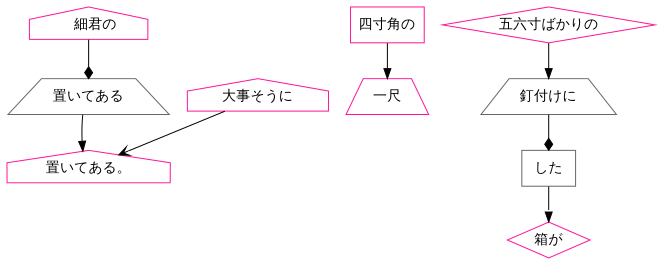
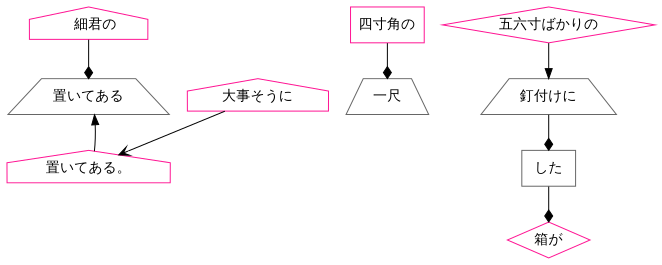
(387, 56) -> (387, 56)
(387, 97) -> (387, 97)
(82, 128) -> (95, 138)
(549, 198) -> (549, 198)
